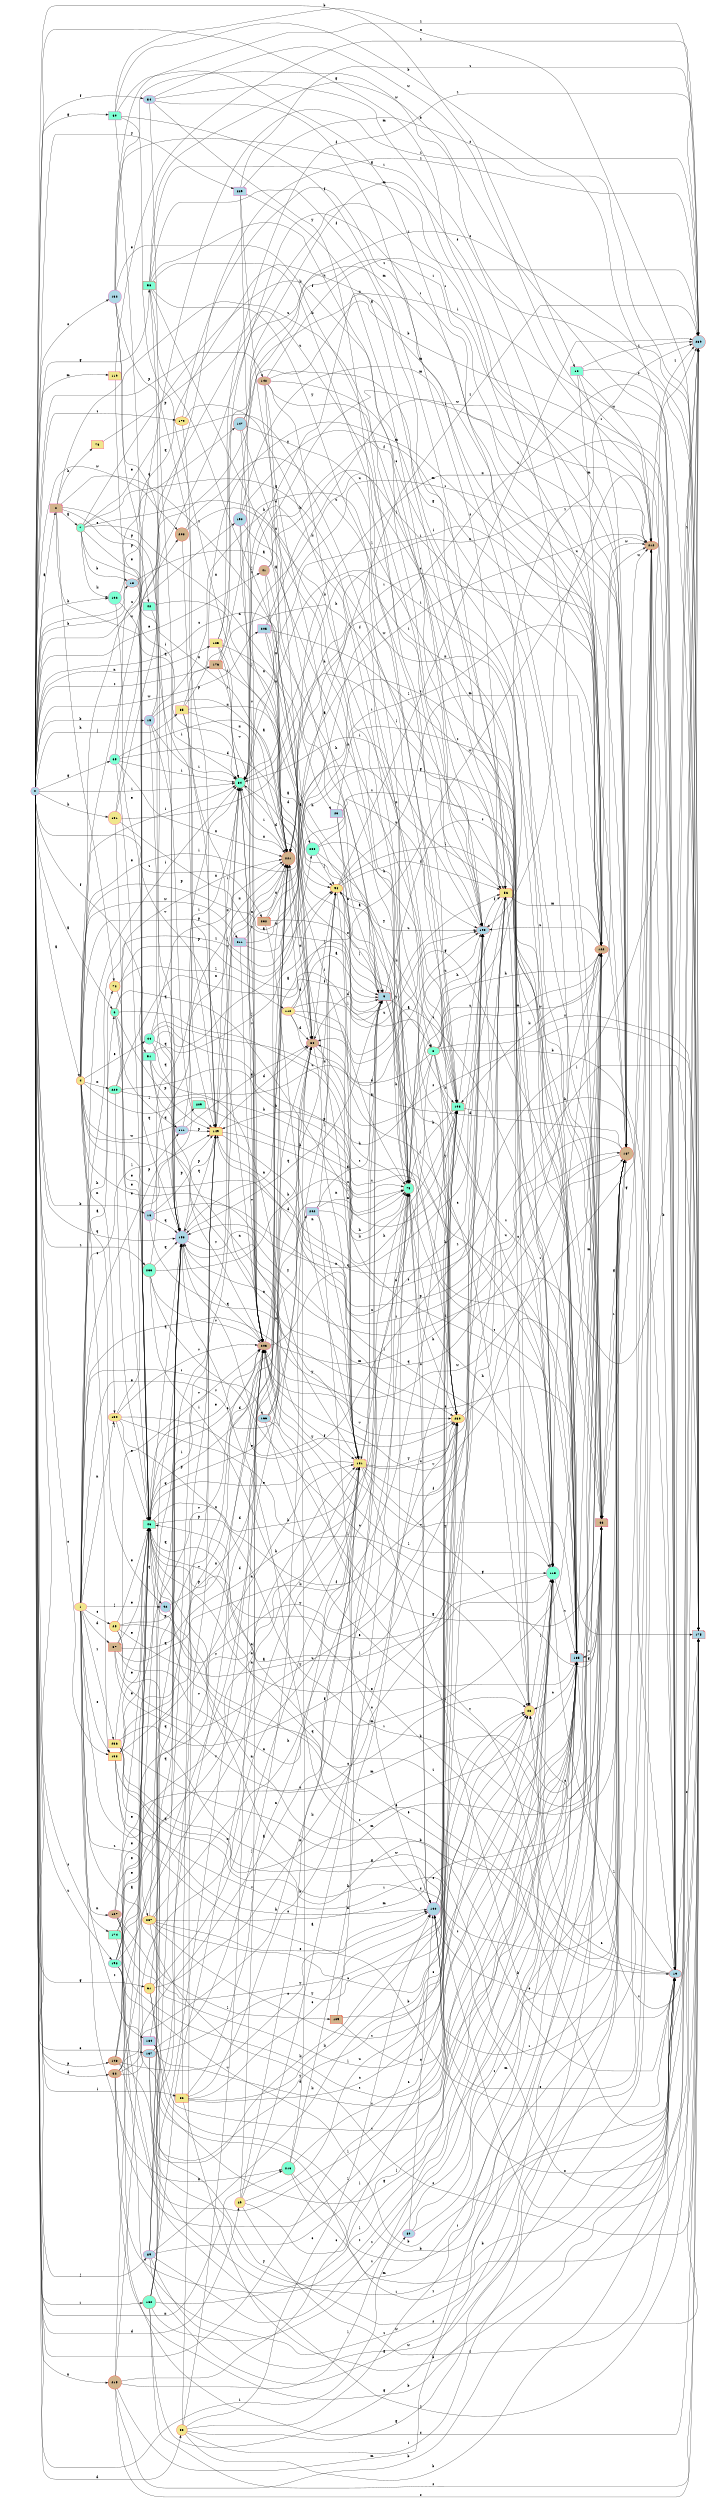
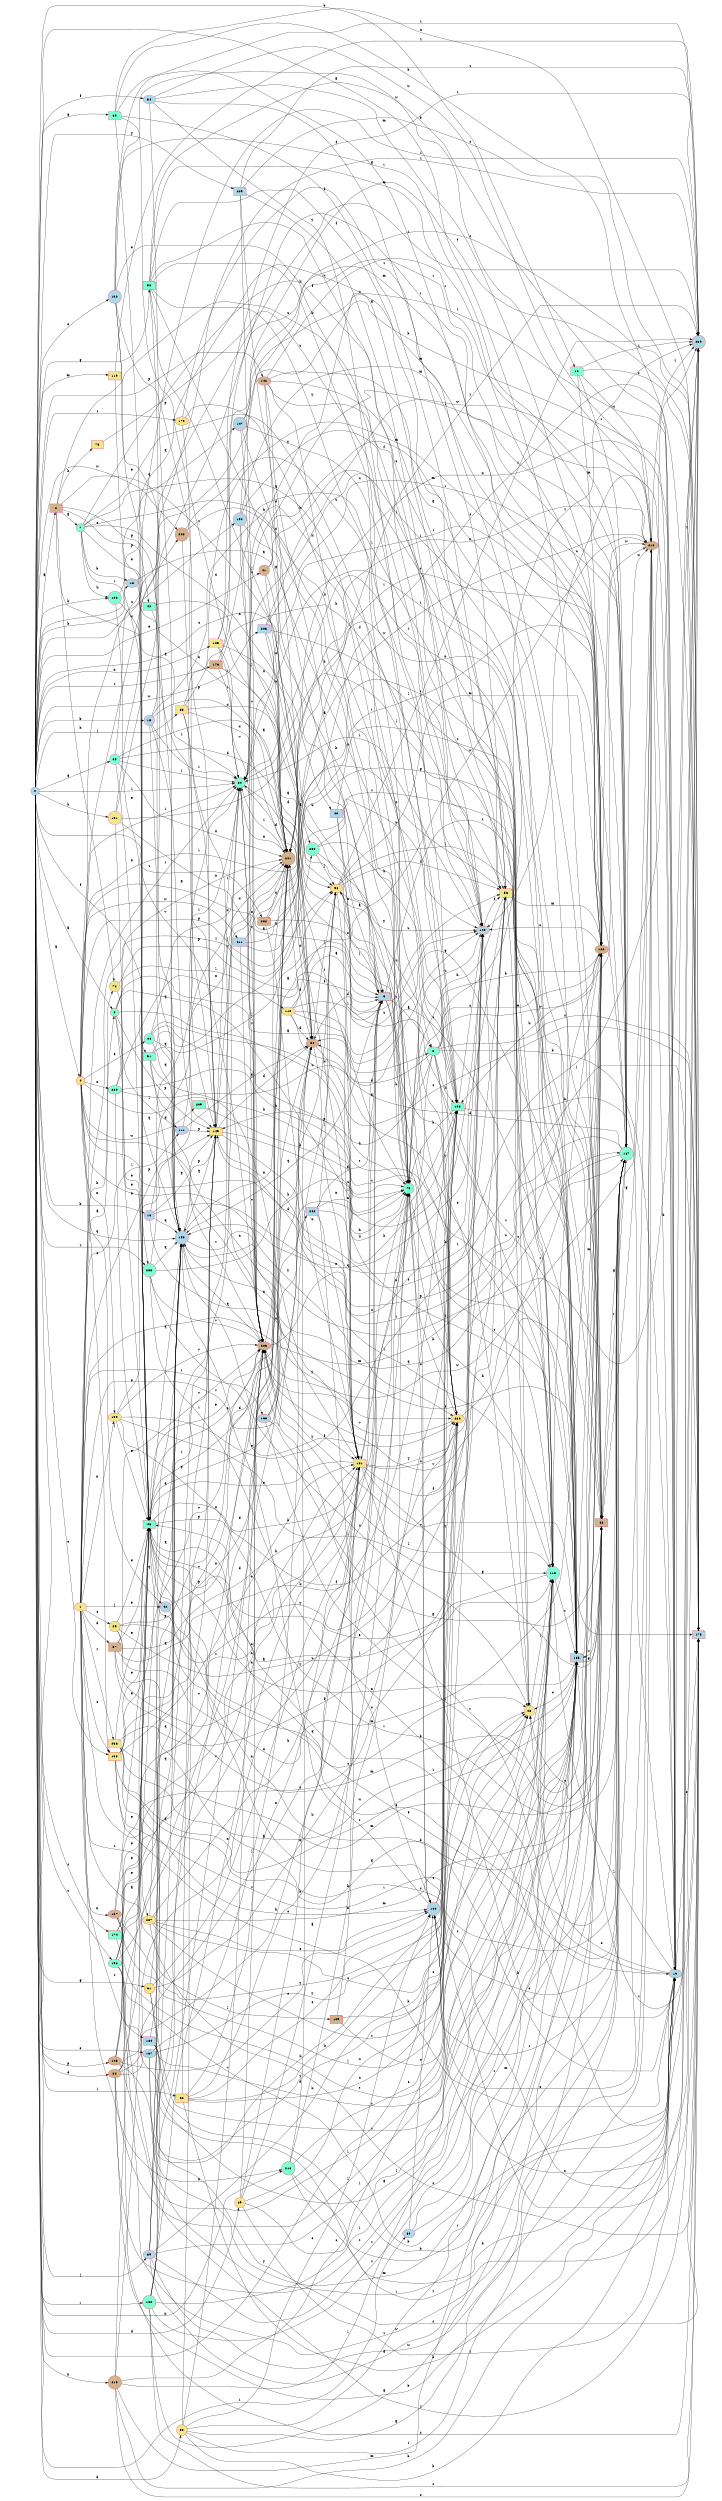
(167, 651) -> (142, 884)
none -> (264, 1033)
(627, 1154) -> (627, 1154)
(637, 1687) -> (363, 1805)
